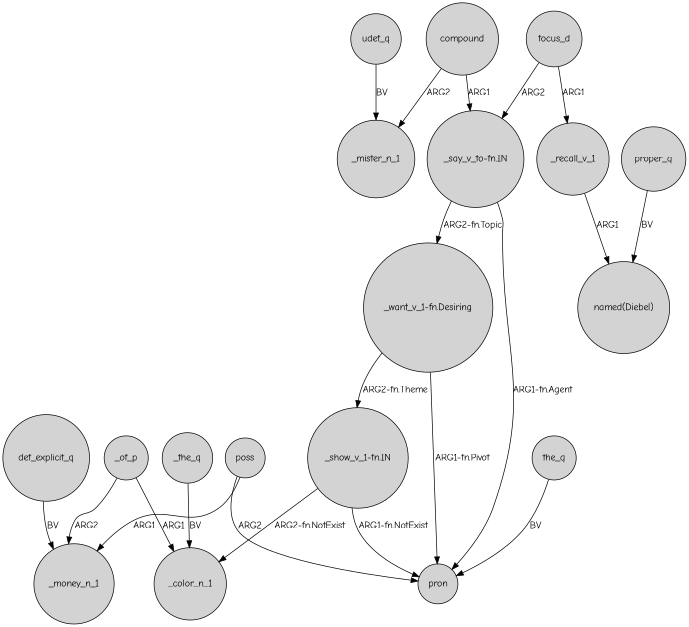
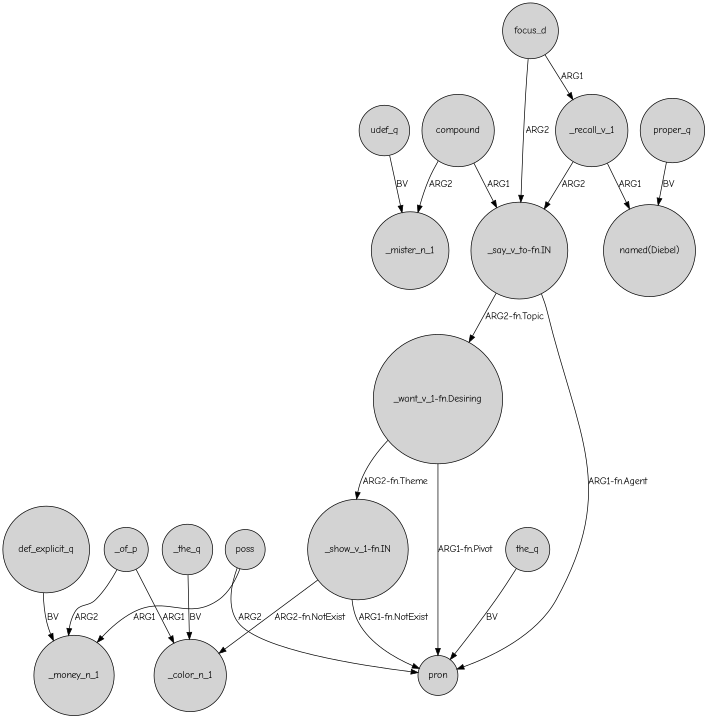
none -> (561, 182)
